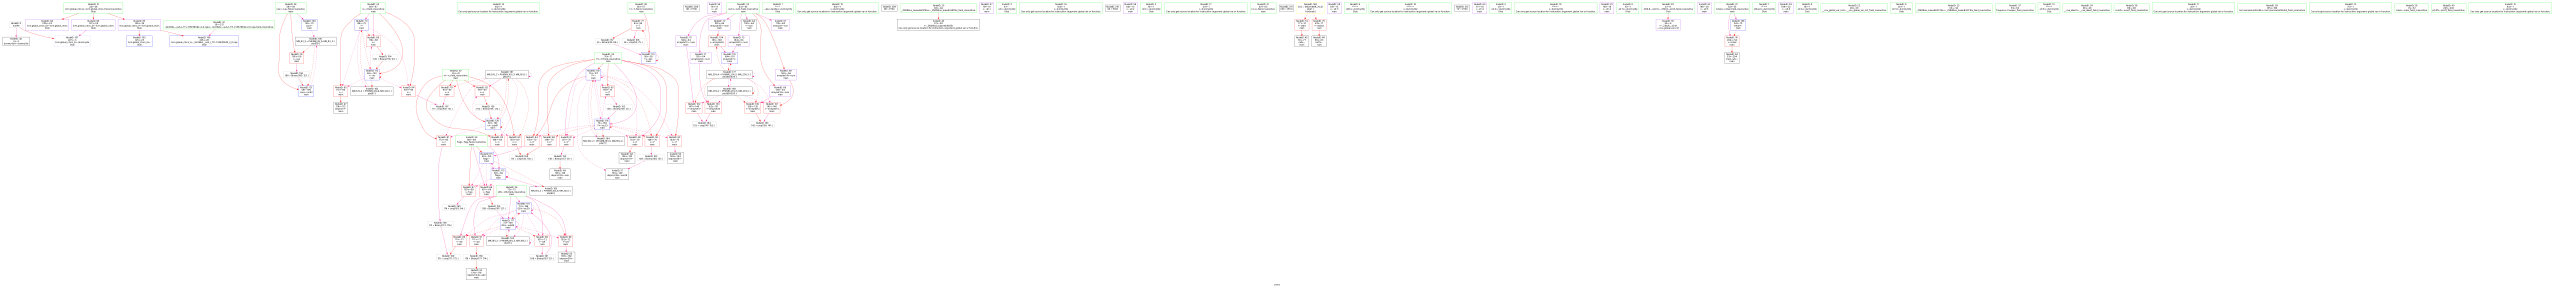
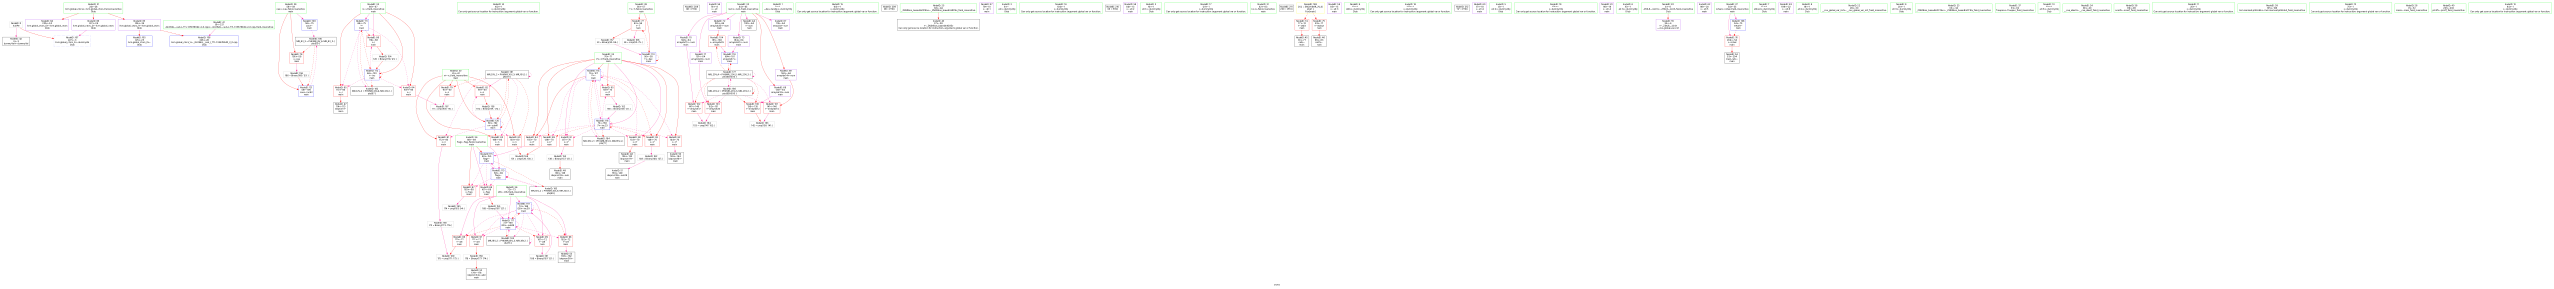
none -> (640, 16)
(578, 132) -> (564, 102)
